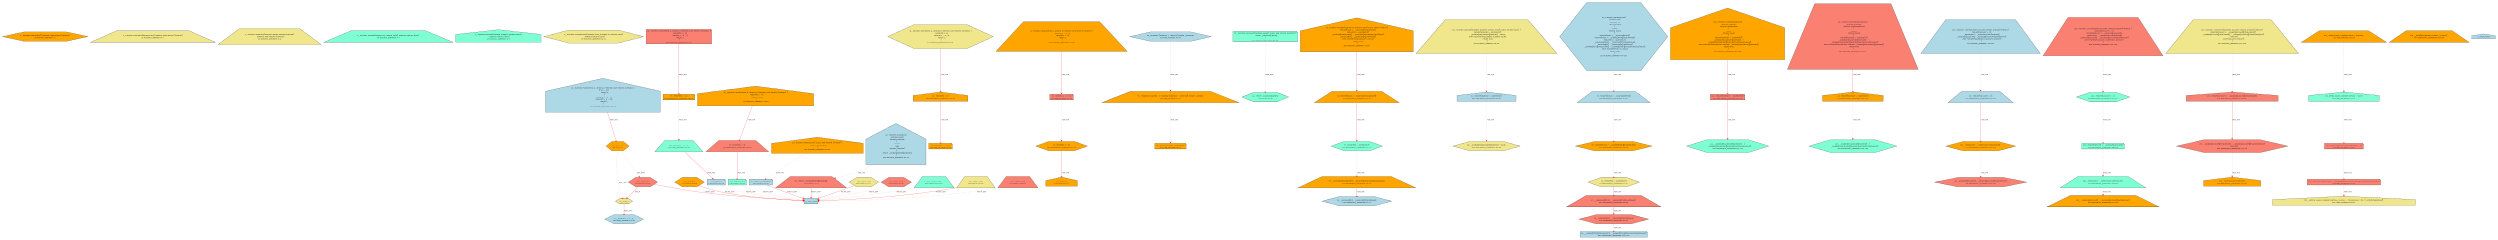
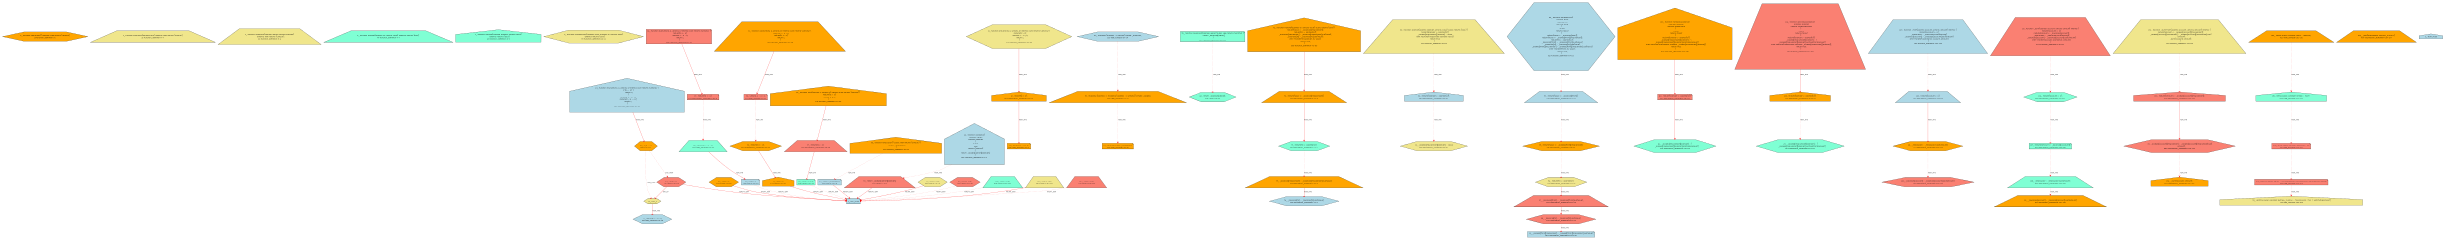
(679, 97) -> (703, 97)
none -> (818, 194)
